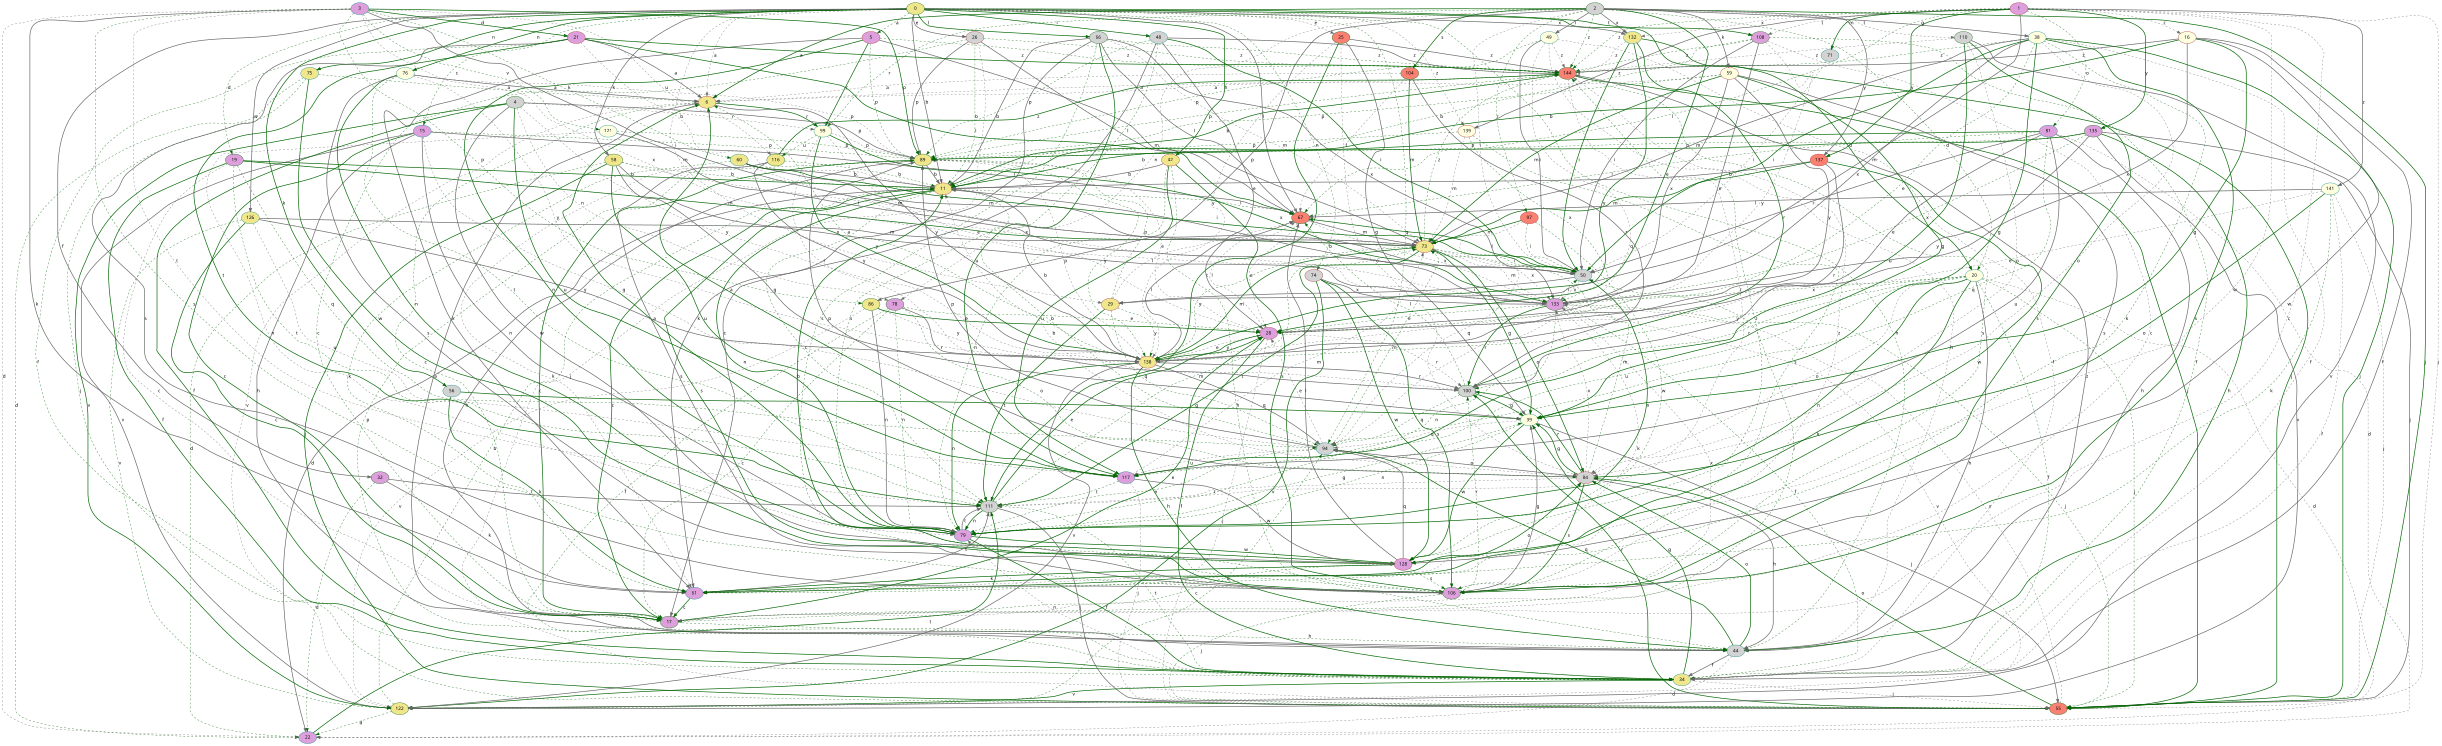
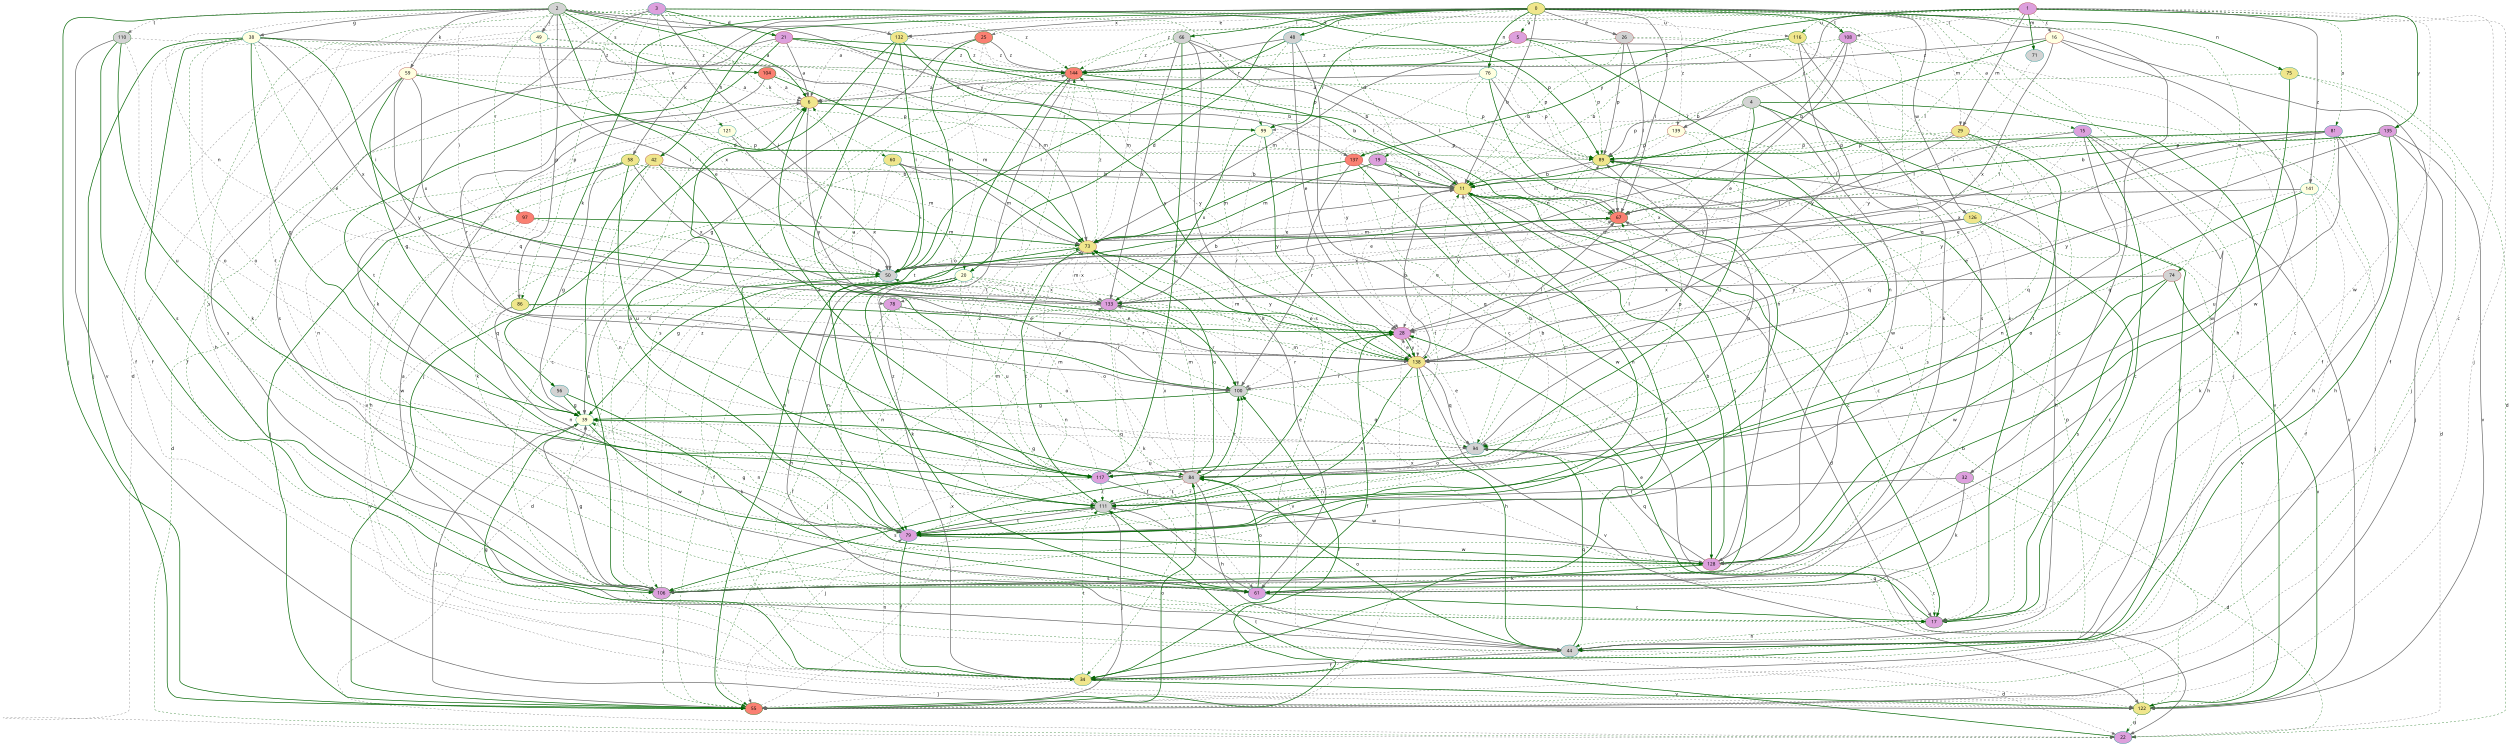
(457, 73) -> (1987, 73)
(801, 144) -> (1910, 13)
(1371, 292) -> (1406, 237)
(1977, 342) -> none
